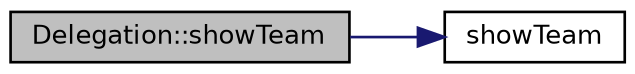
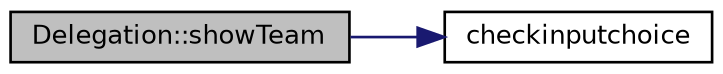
(535, 37) -> (578, 37)
